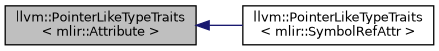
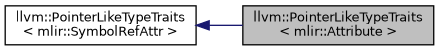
(226, 25) -> (226, 25)
